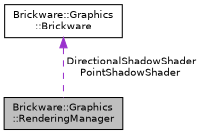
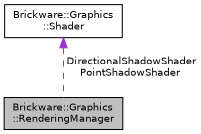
(63, 21) -> (63, 21)
